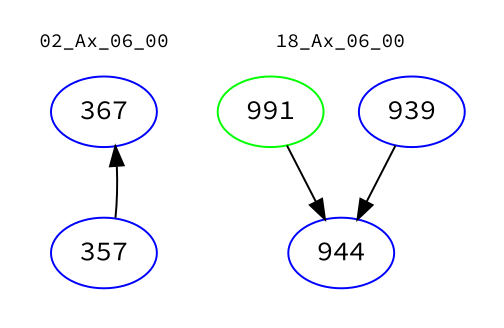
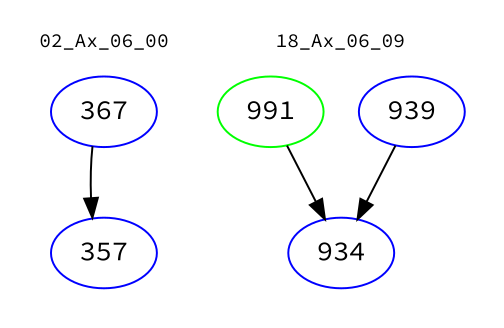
(341, 42) -> (341, 42)
(117, 192) -> (91, 172)
(341, 253) -> (341, 253)
